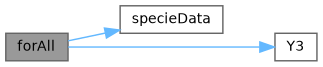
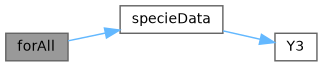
(164, 47) -> (242, 35)
